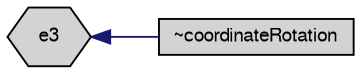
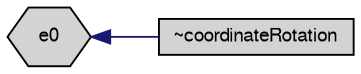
(49, 37) -> (49, 37)
